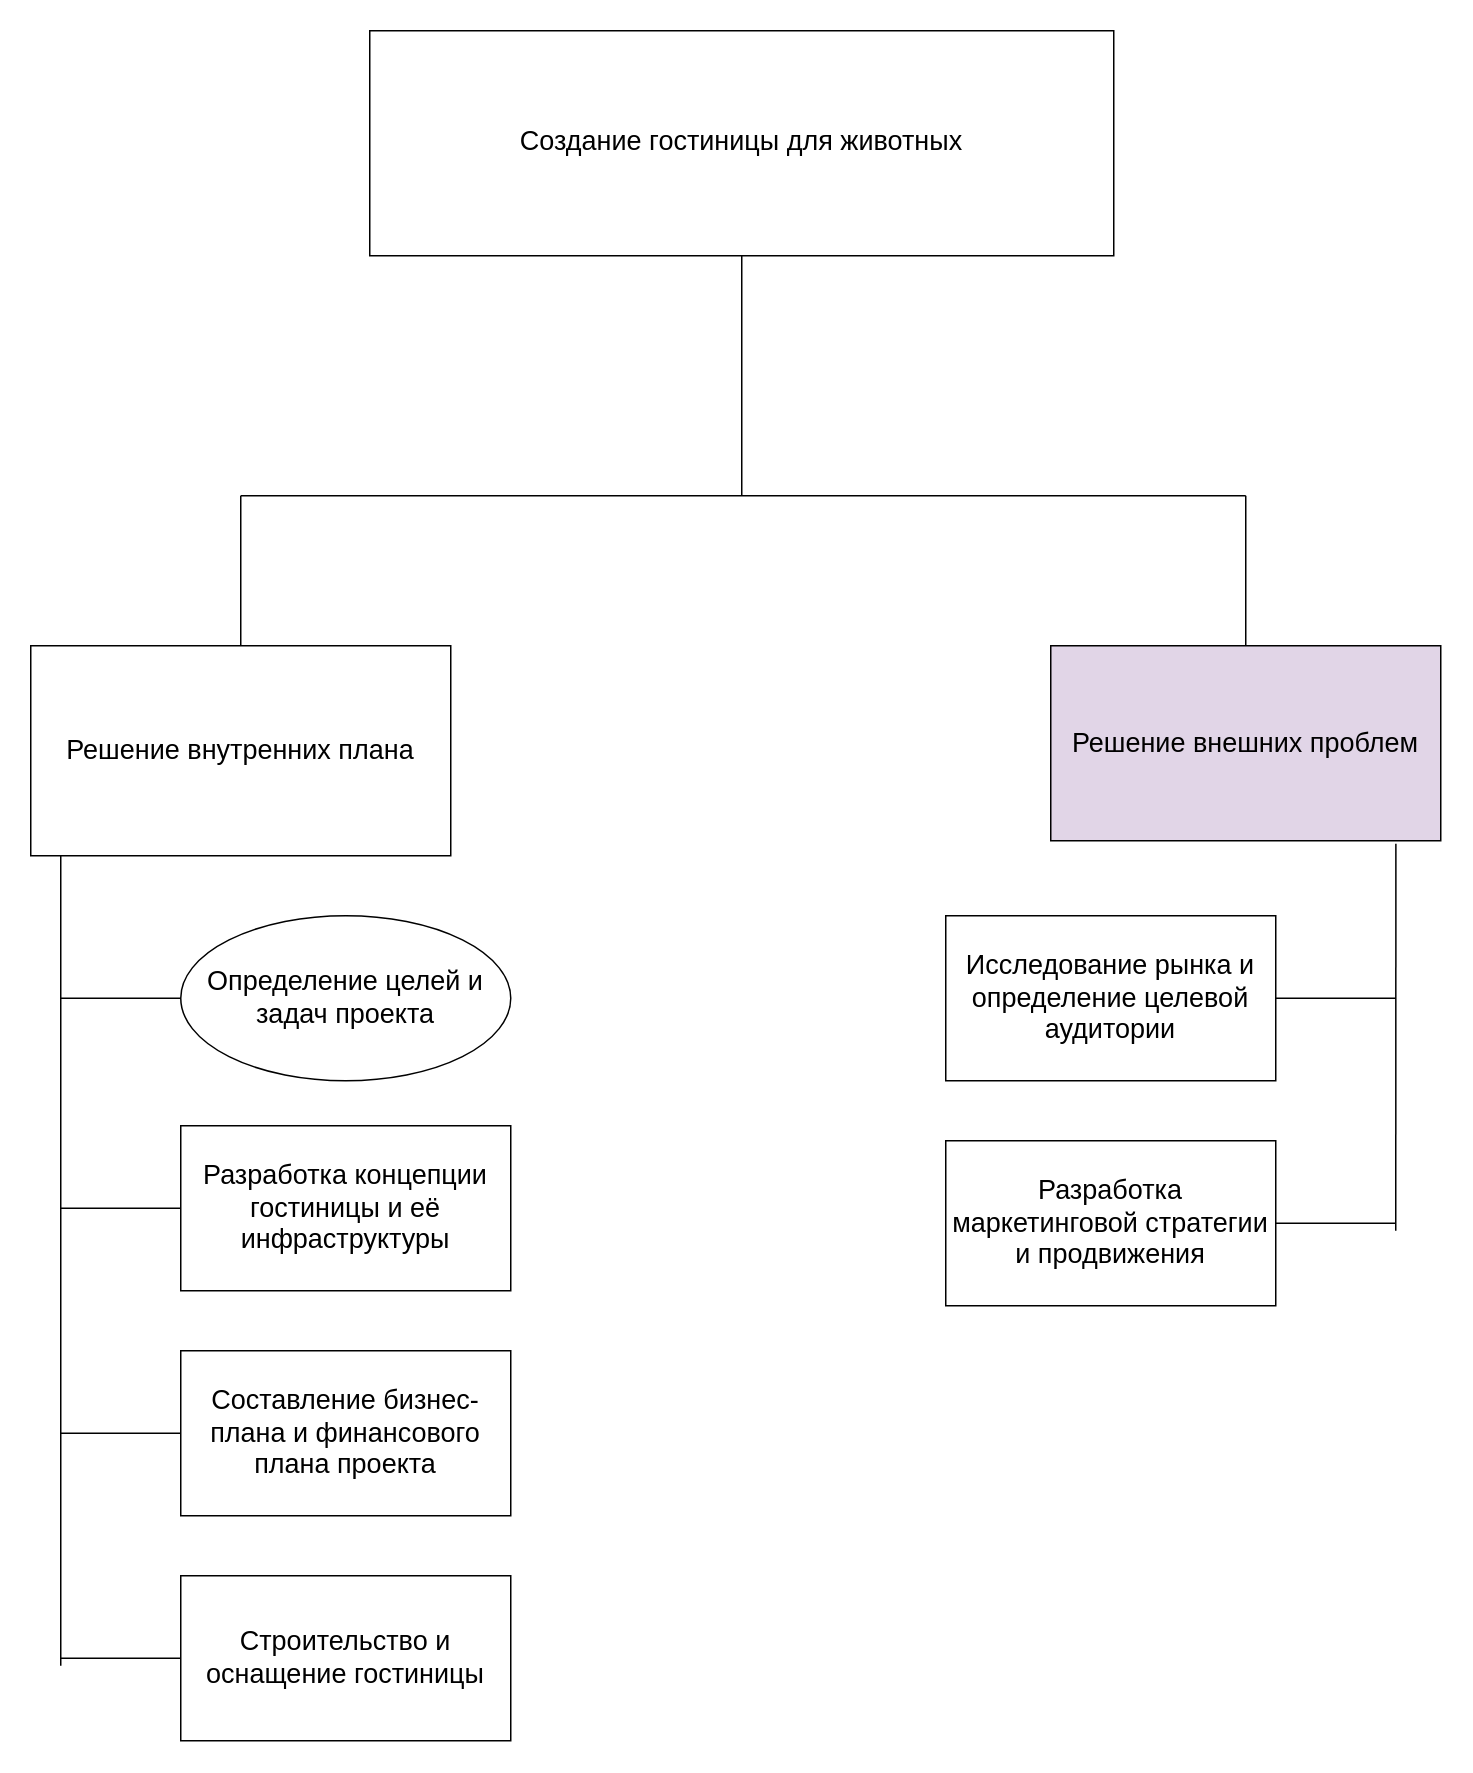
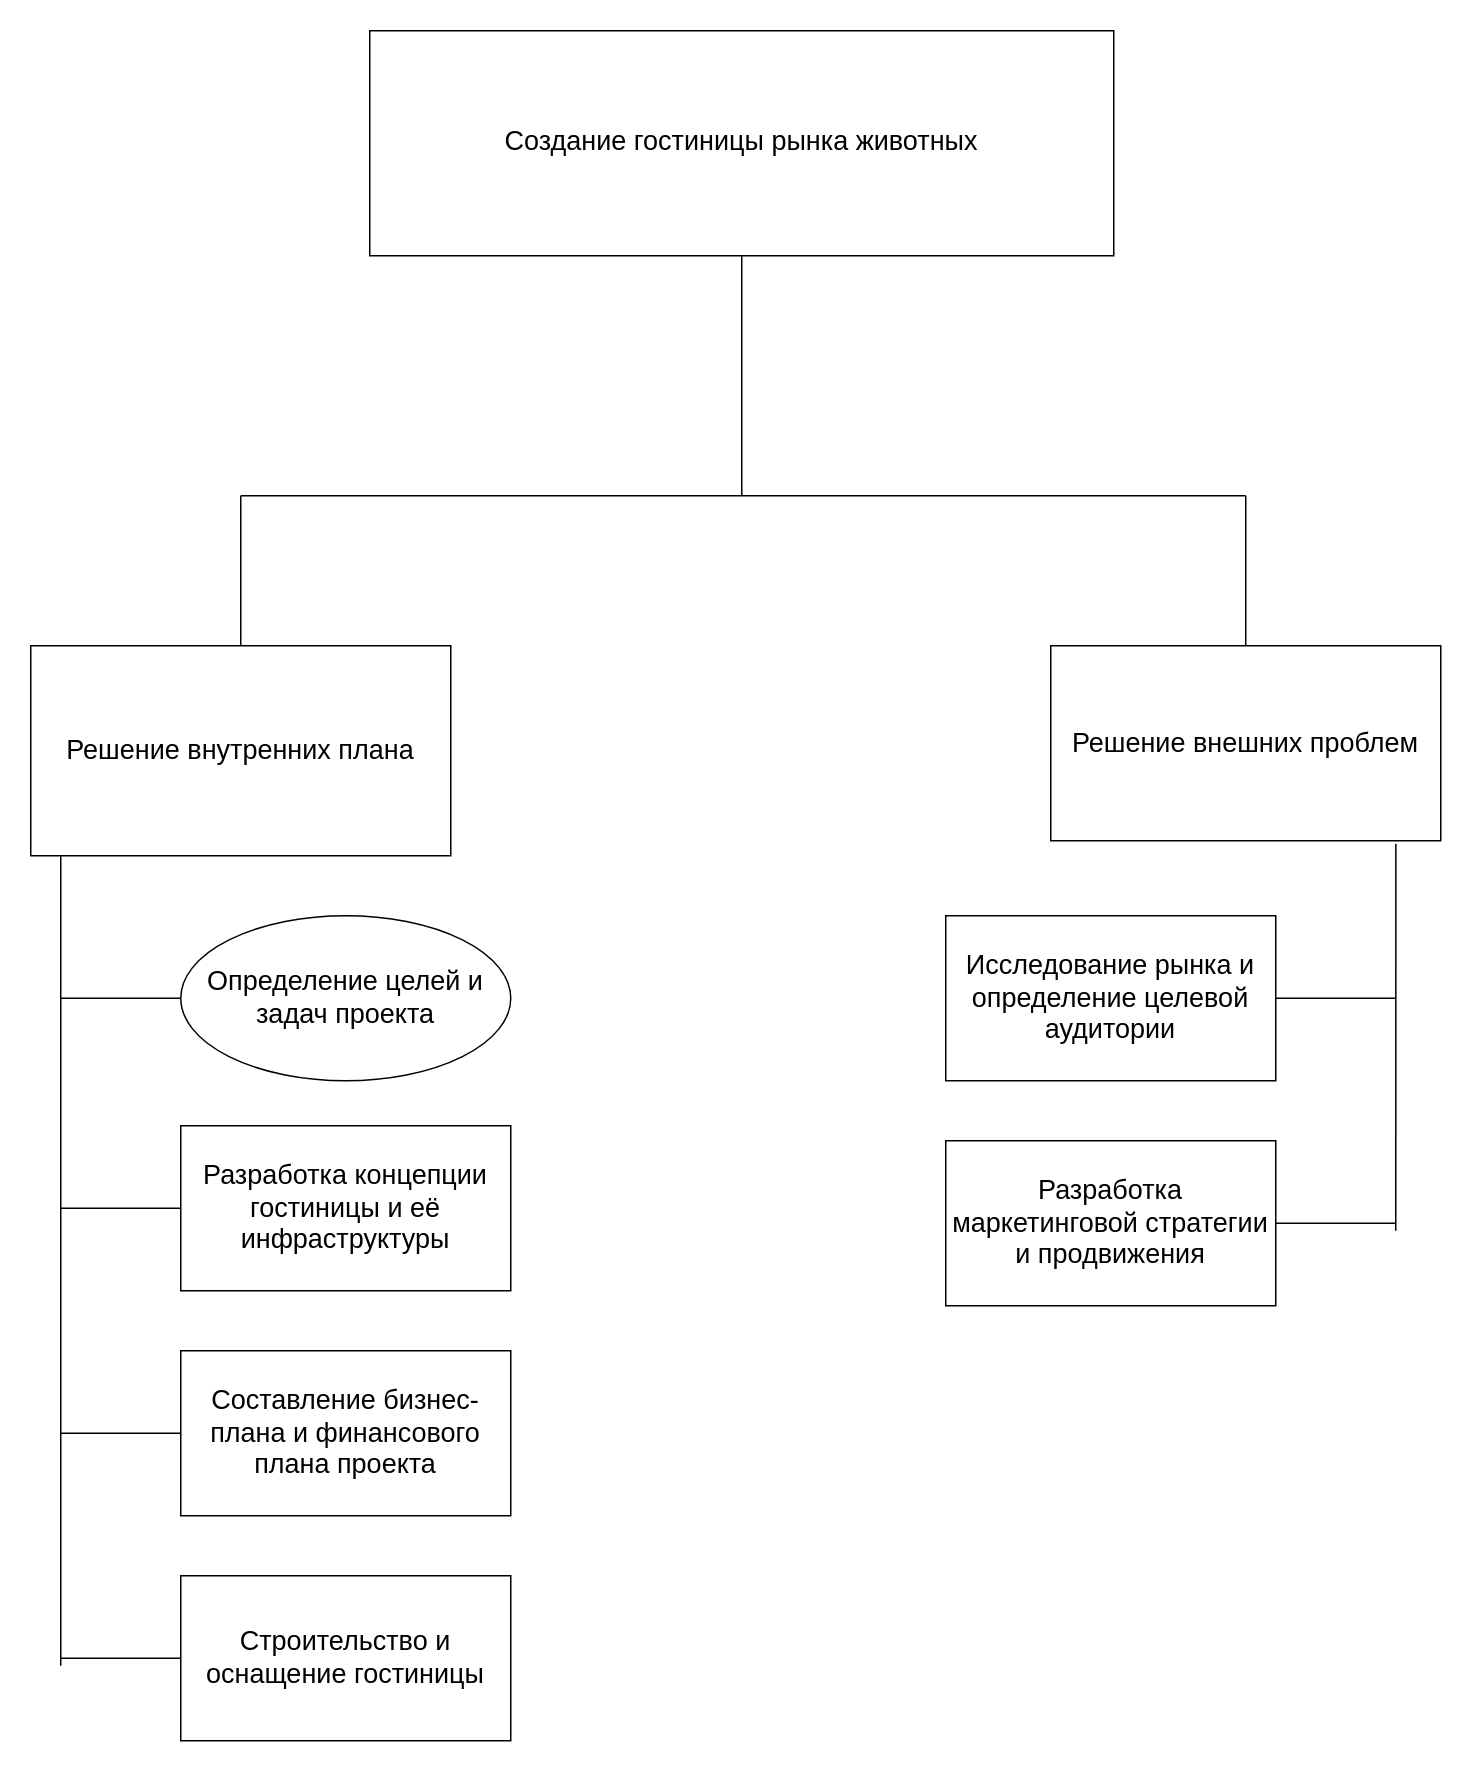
(742, 143) -> (742, 143)
(1246, 743) -> (1246, 743)
